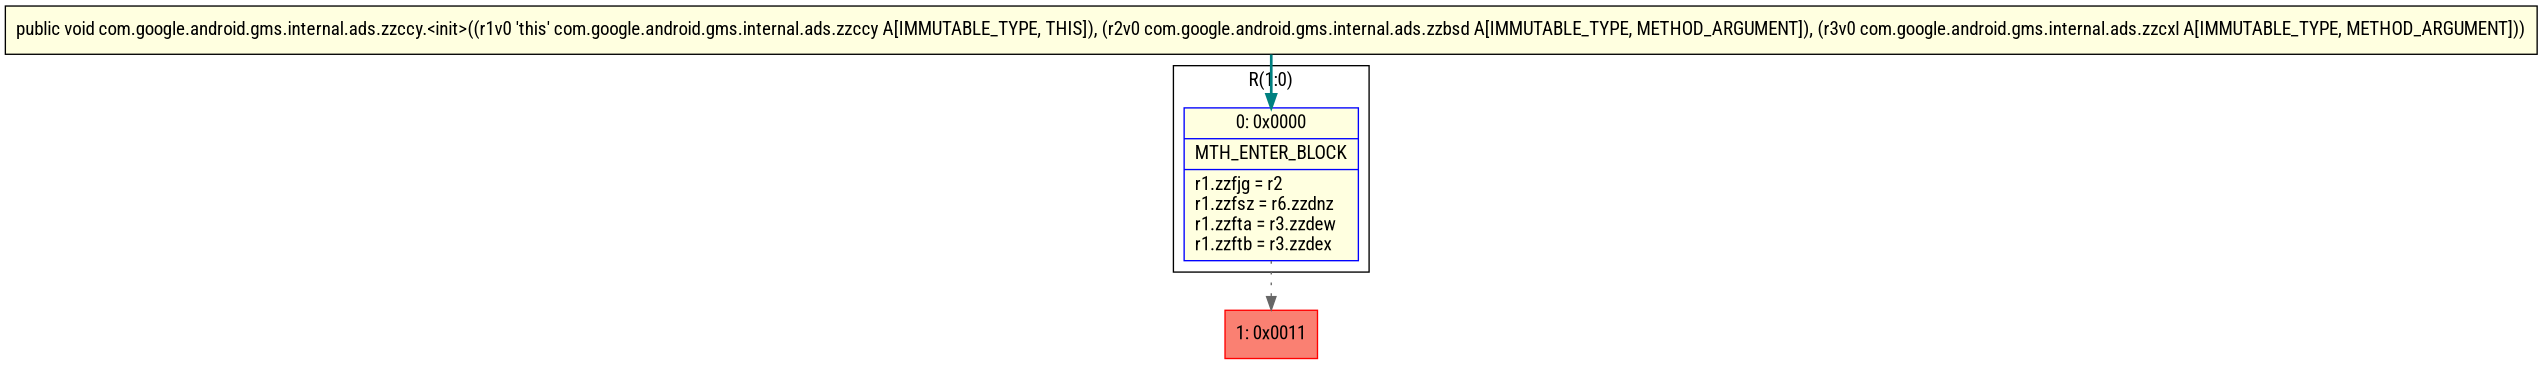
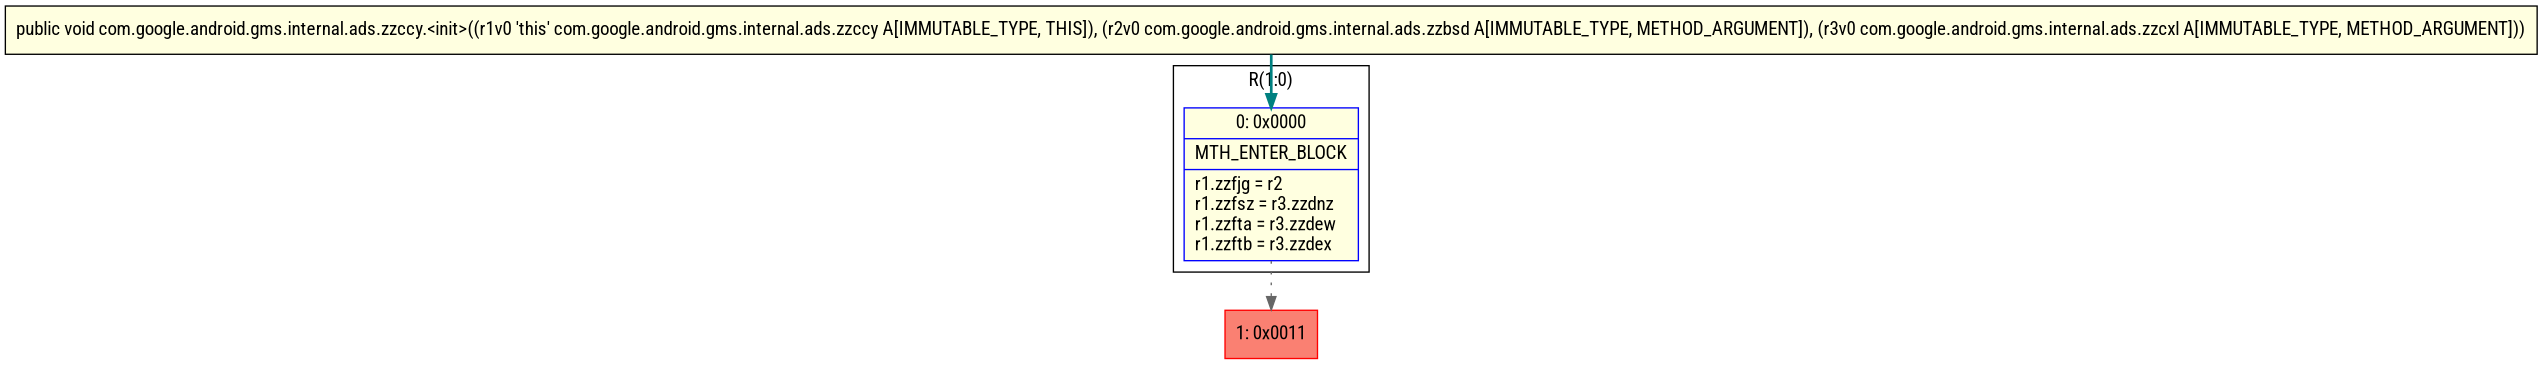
(1265, 204) -> (1265, 204)
